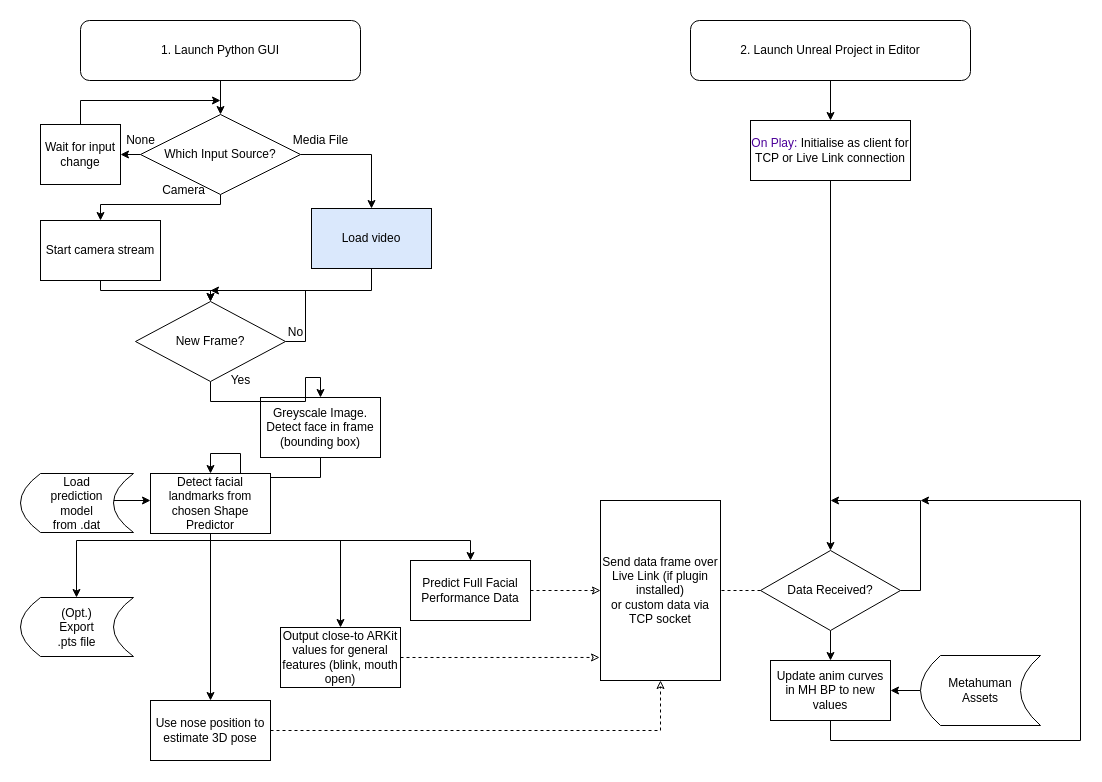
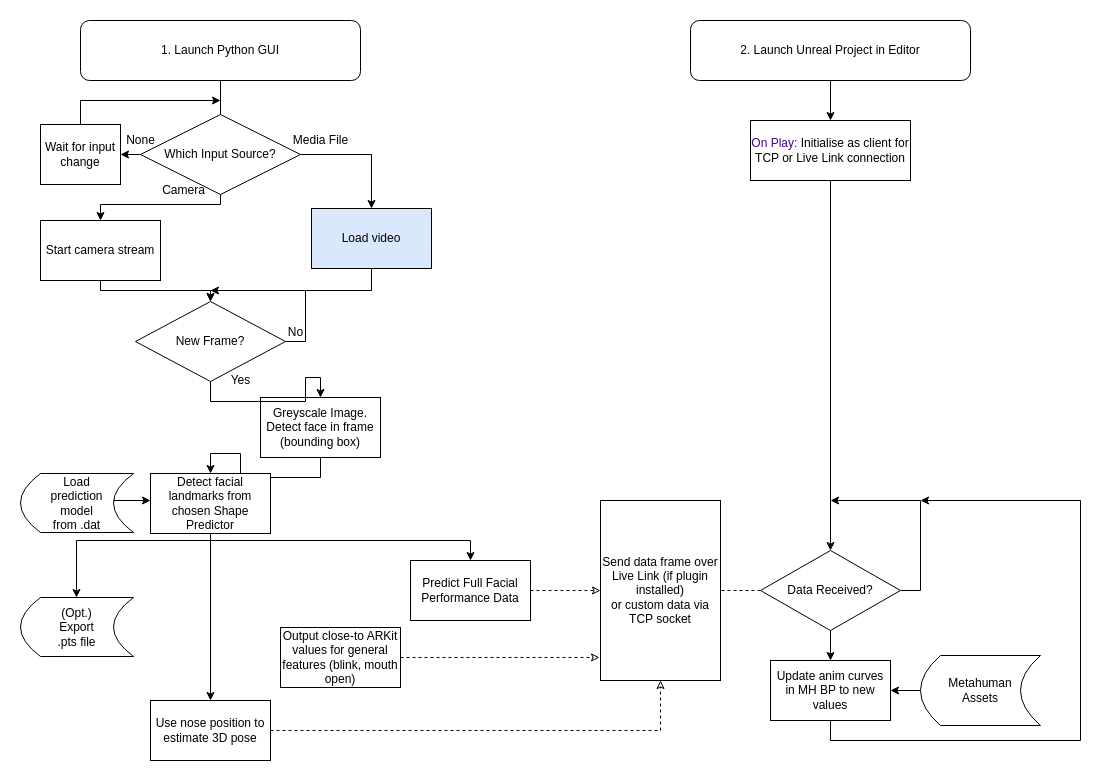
(221, 106) -> (221, 109)
(341, 581) -> none
